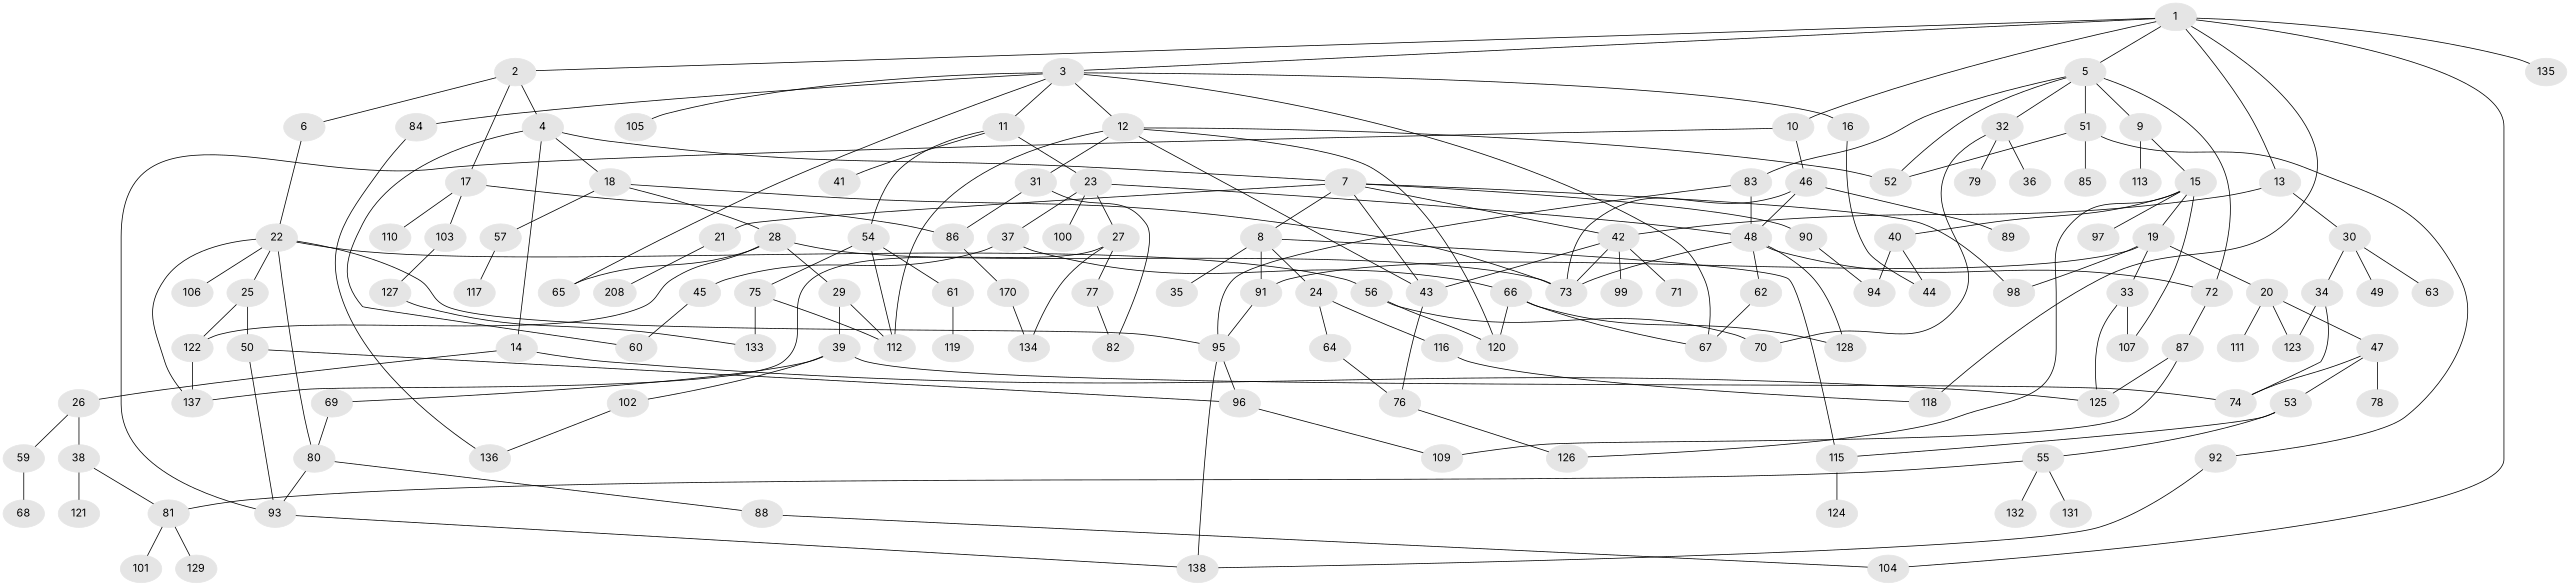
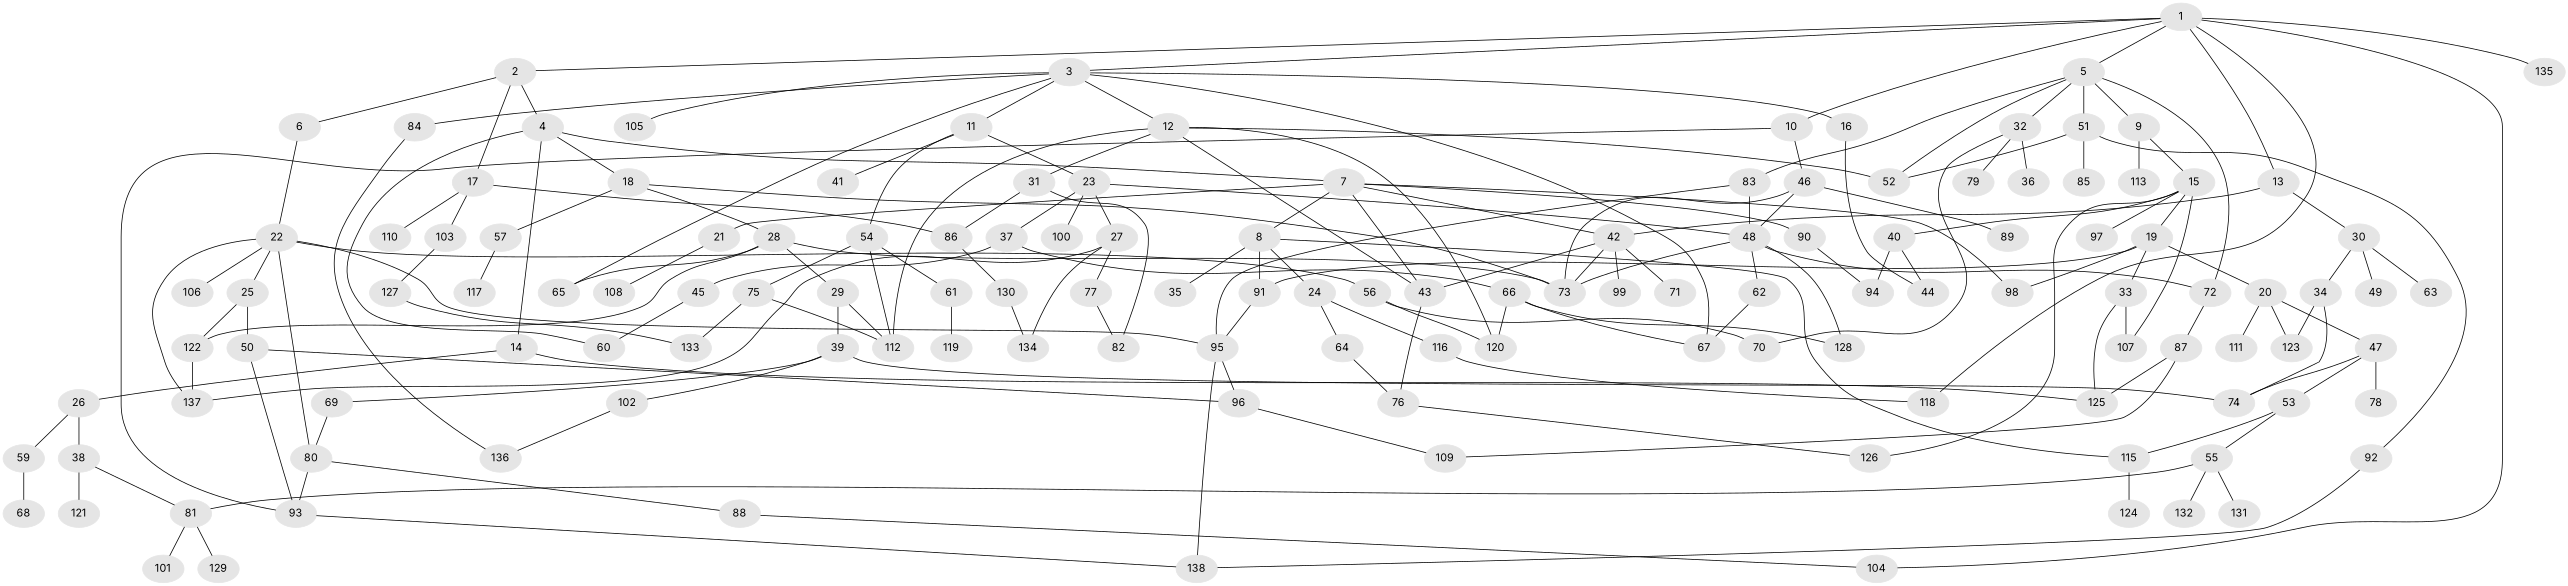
(615, 293) -> (614, 293)
(1008, 293) -> (1007, 293)
